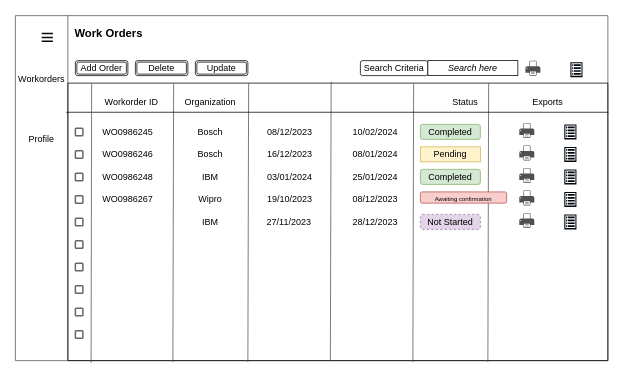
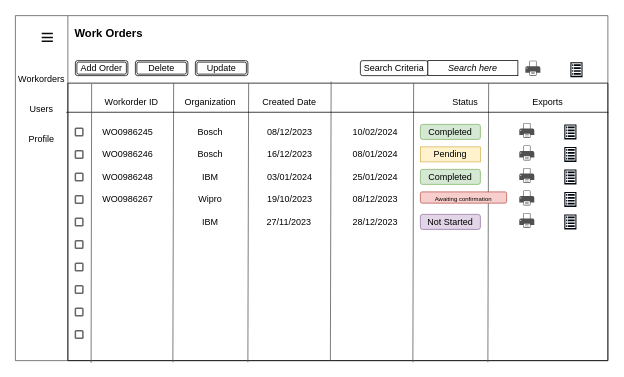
none -> (290, 102)
none -> (42, 109)
(450, 222) -> (450, 222)
